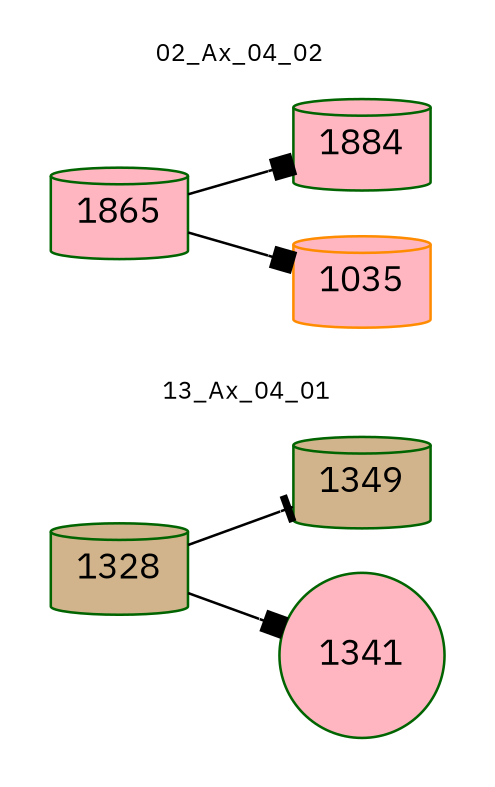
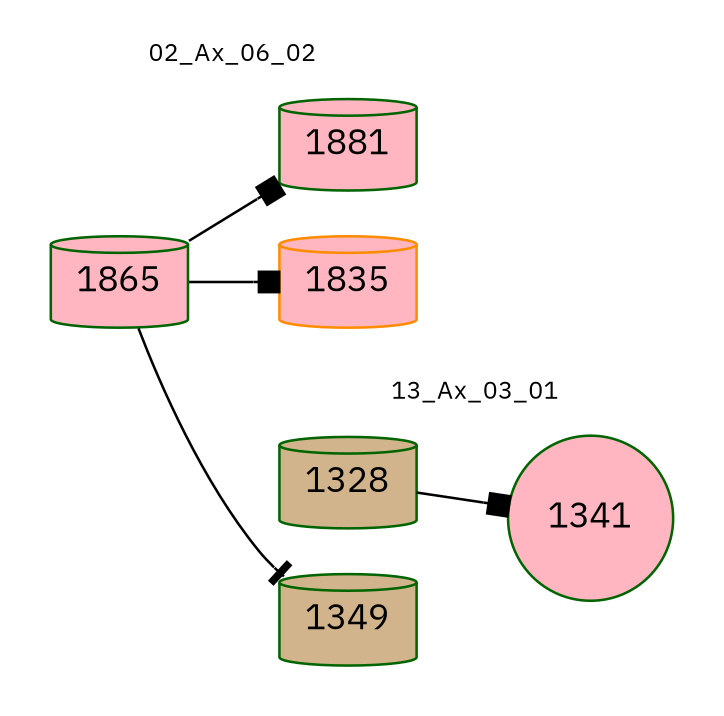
(241, 55) -> (234, 55)
(362, 145) -> (348, 145)
(362, 282) -> (348, 282)
(248, 392) -> (476, 392)
(234, 528) -> (196, 454)
